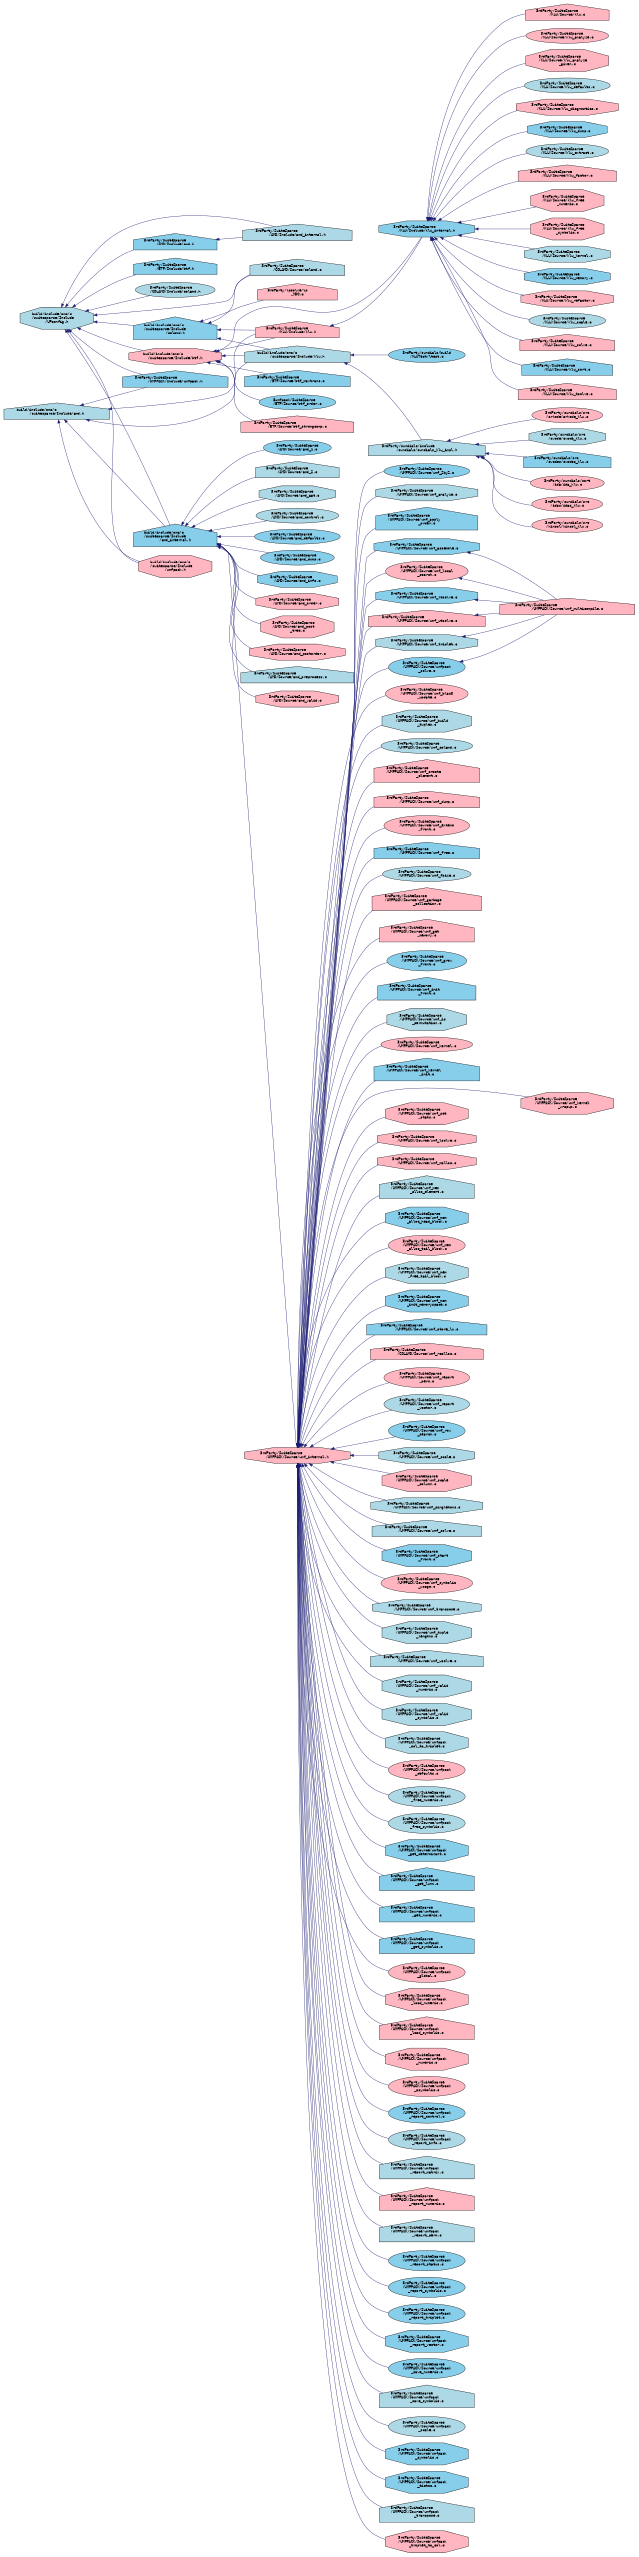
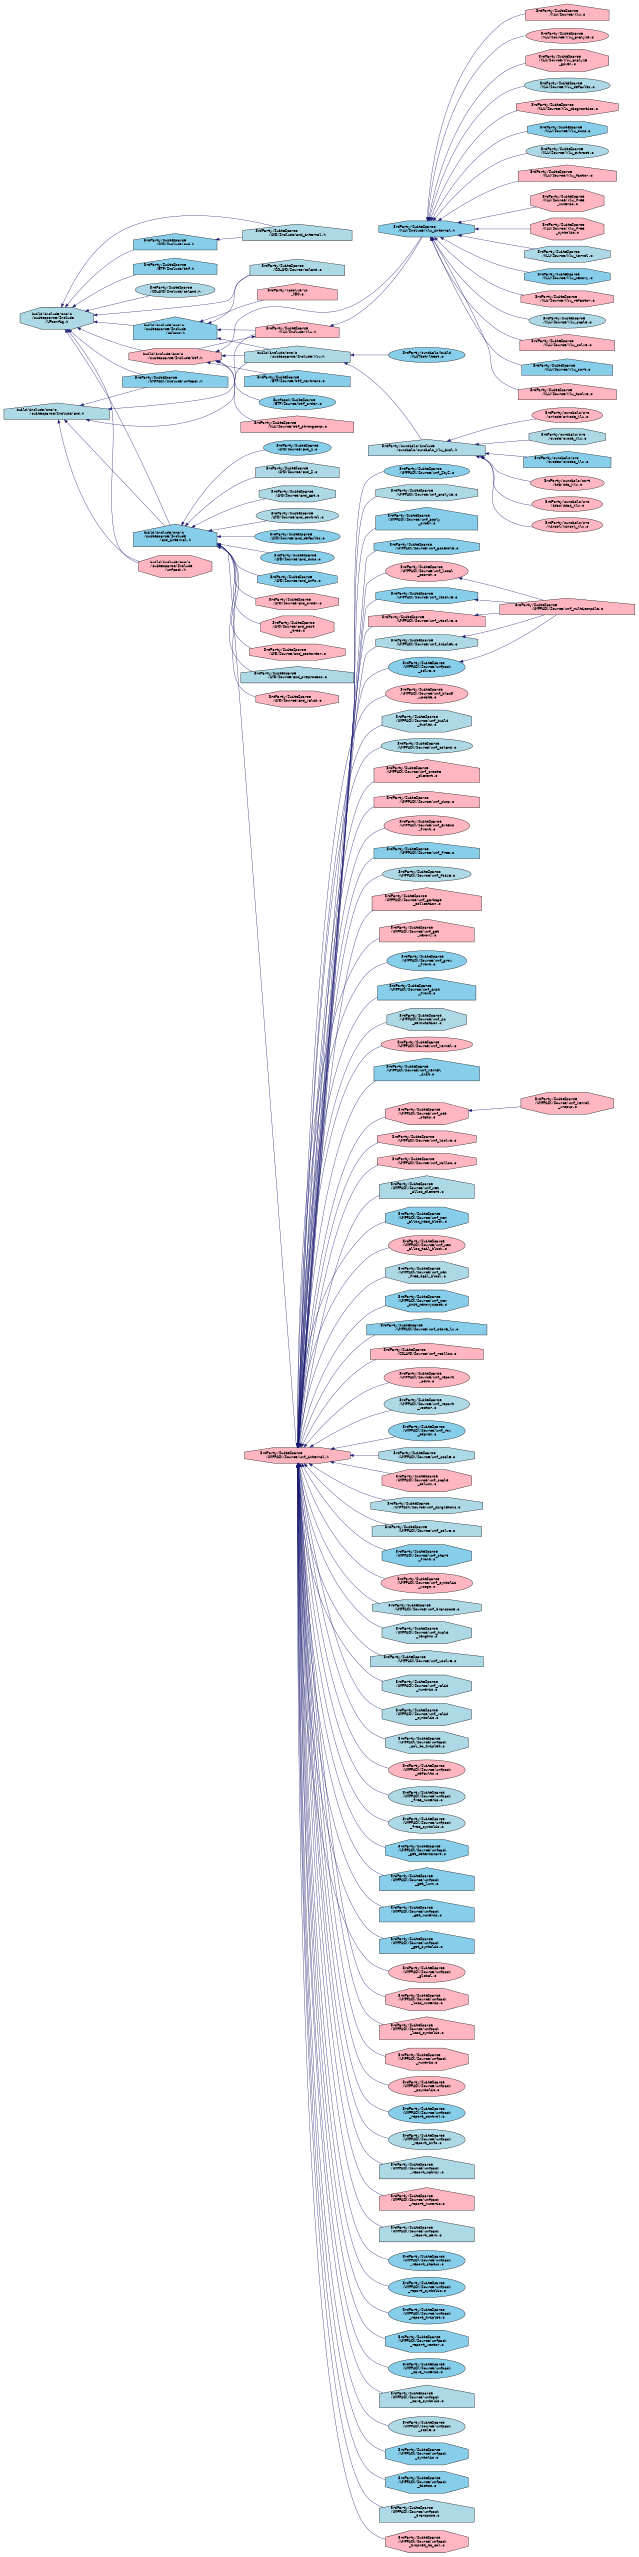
(253, 343) -> (225, 343)
(297, 425) -> (297, 425)
(516, 572) -> none
(320, 1224) -> (496, 1109)
